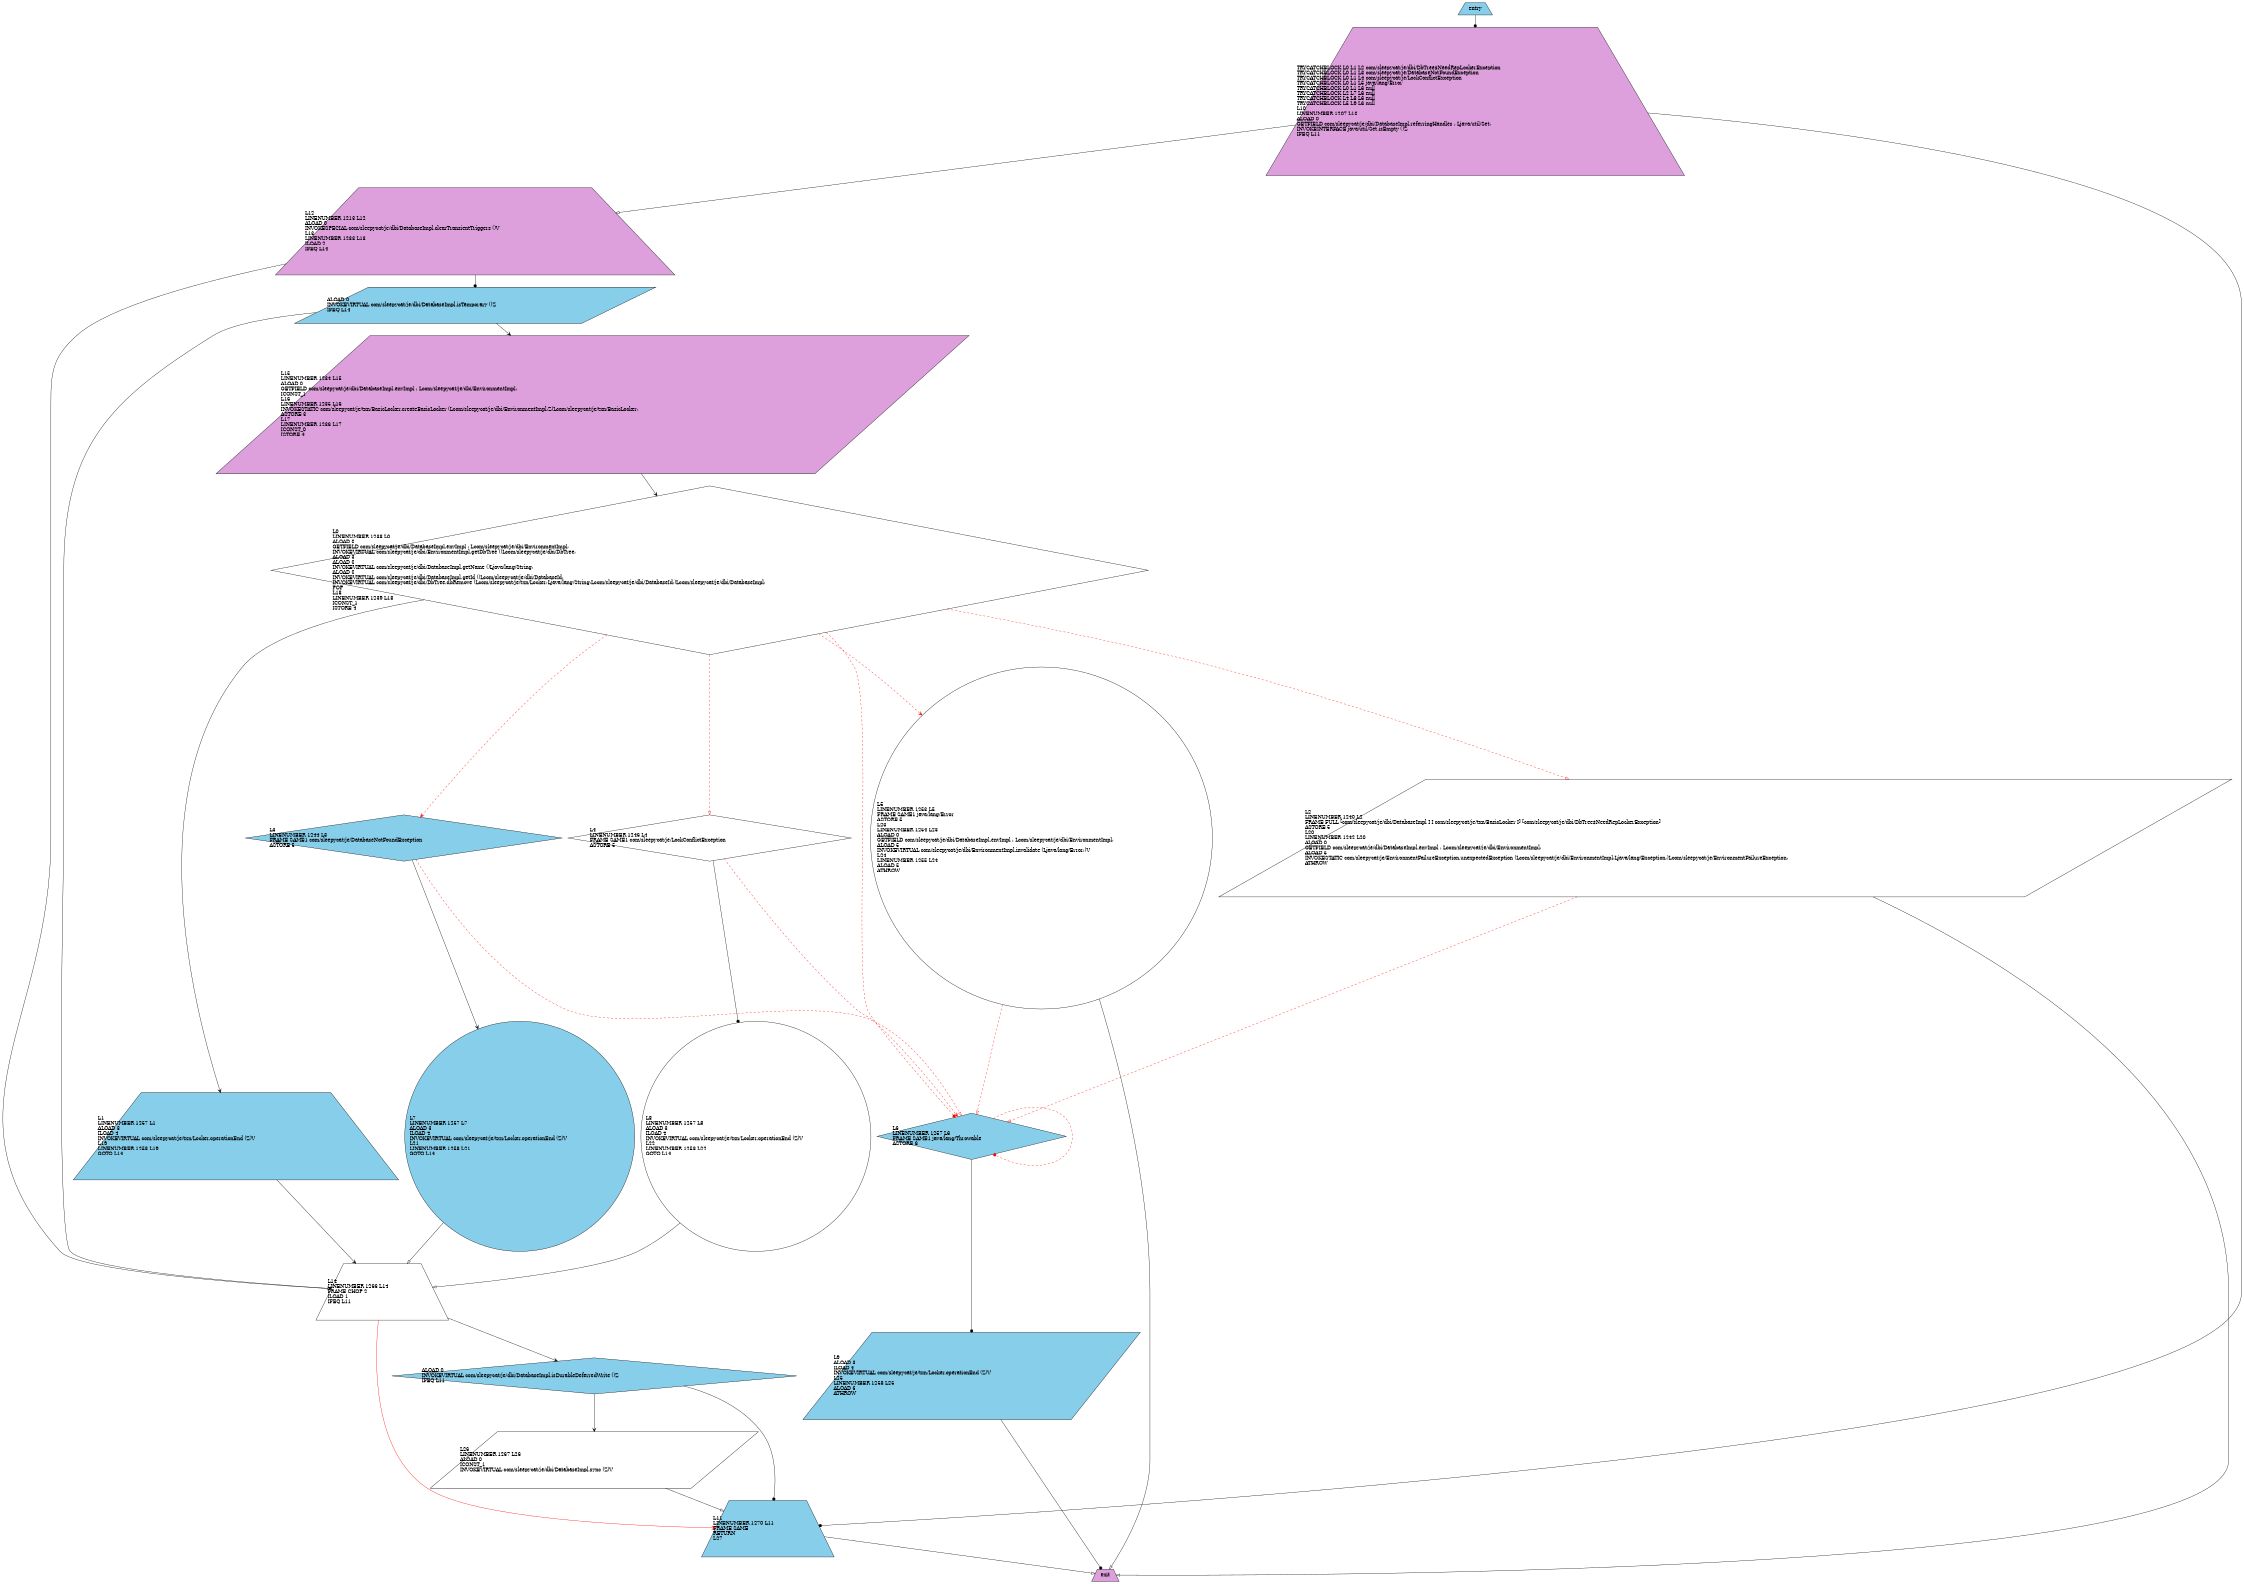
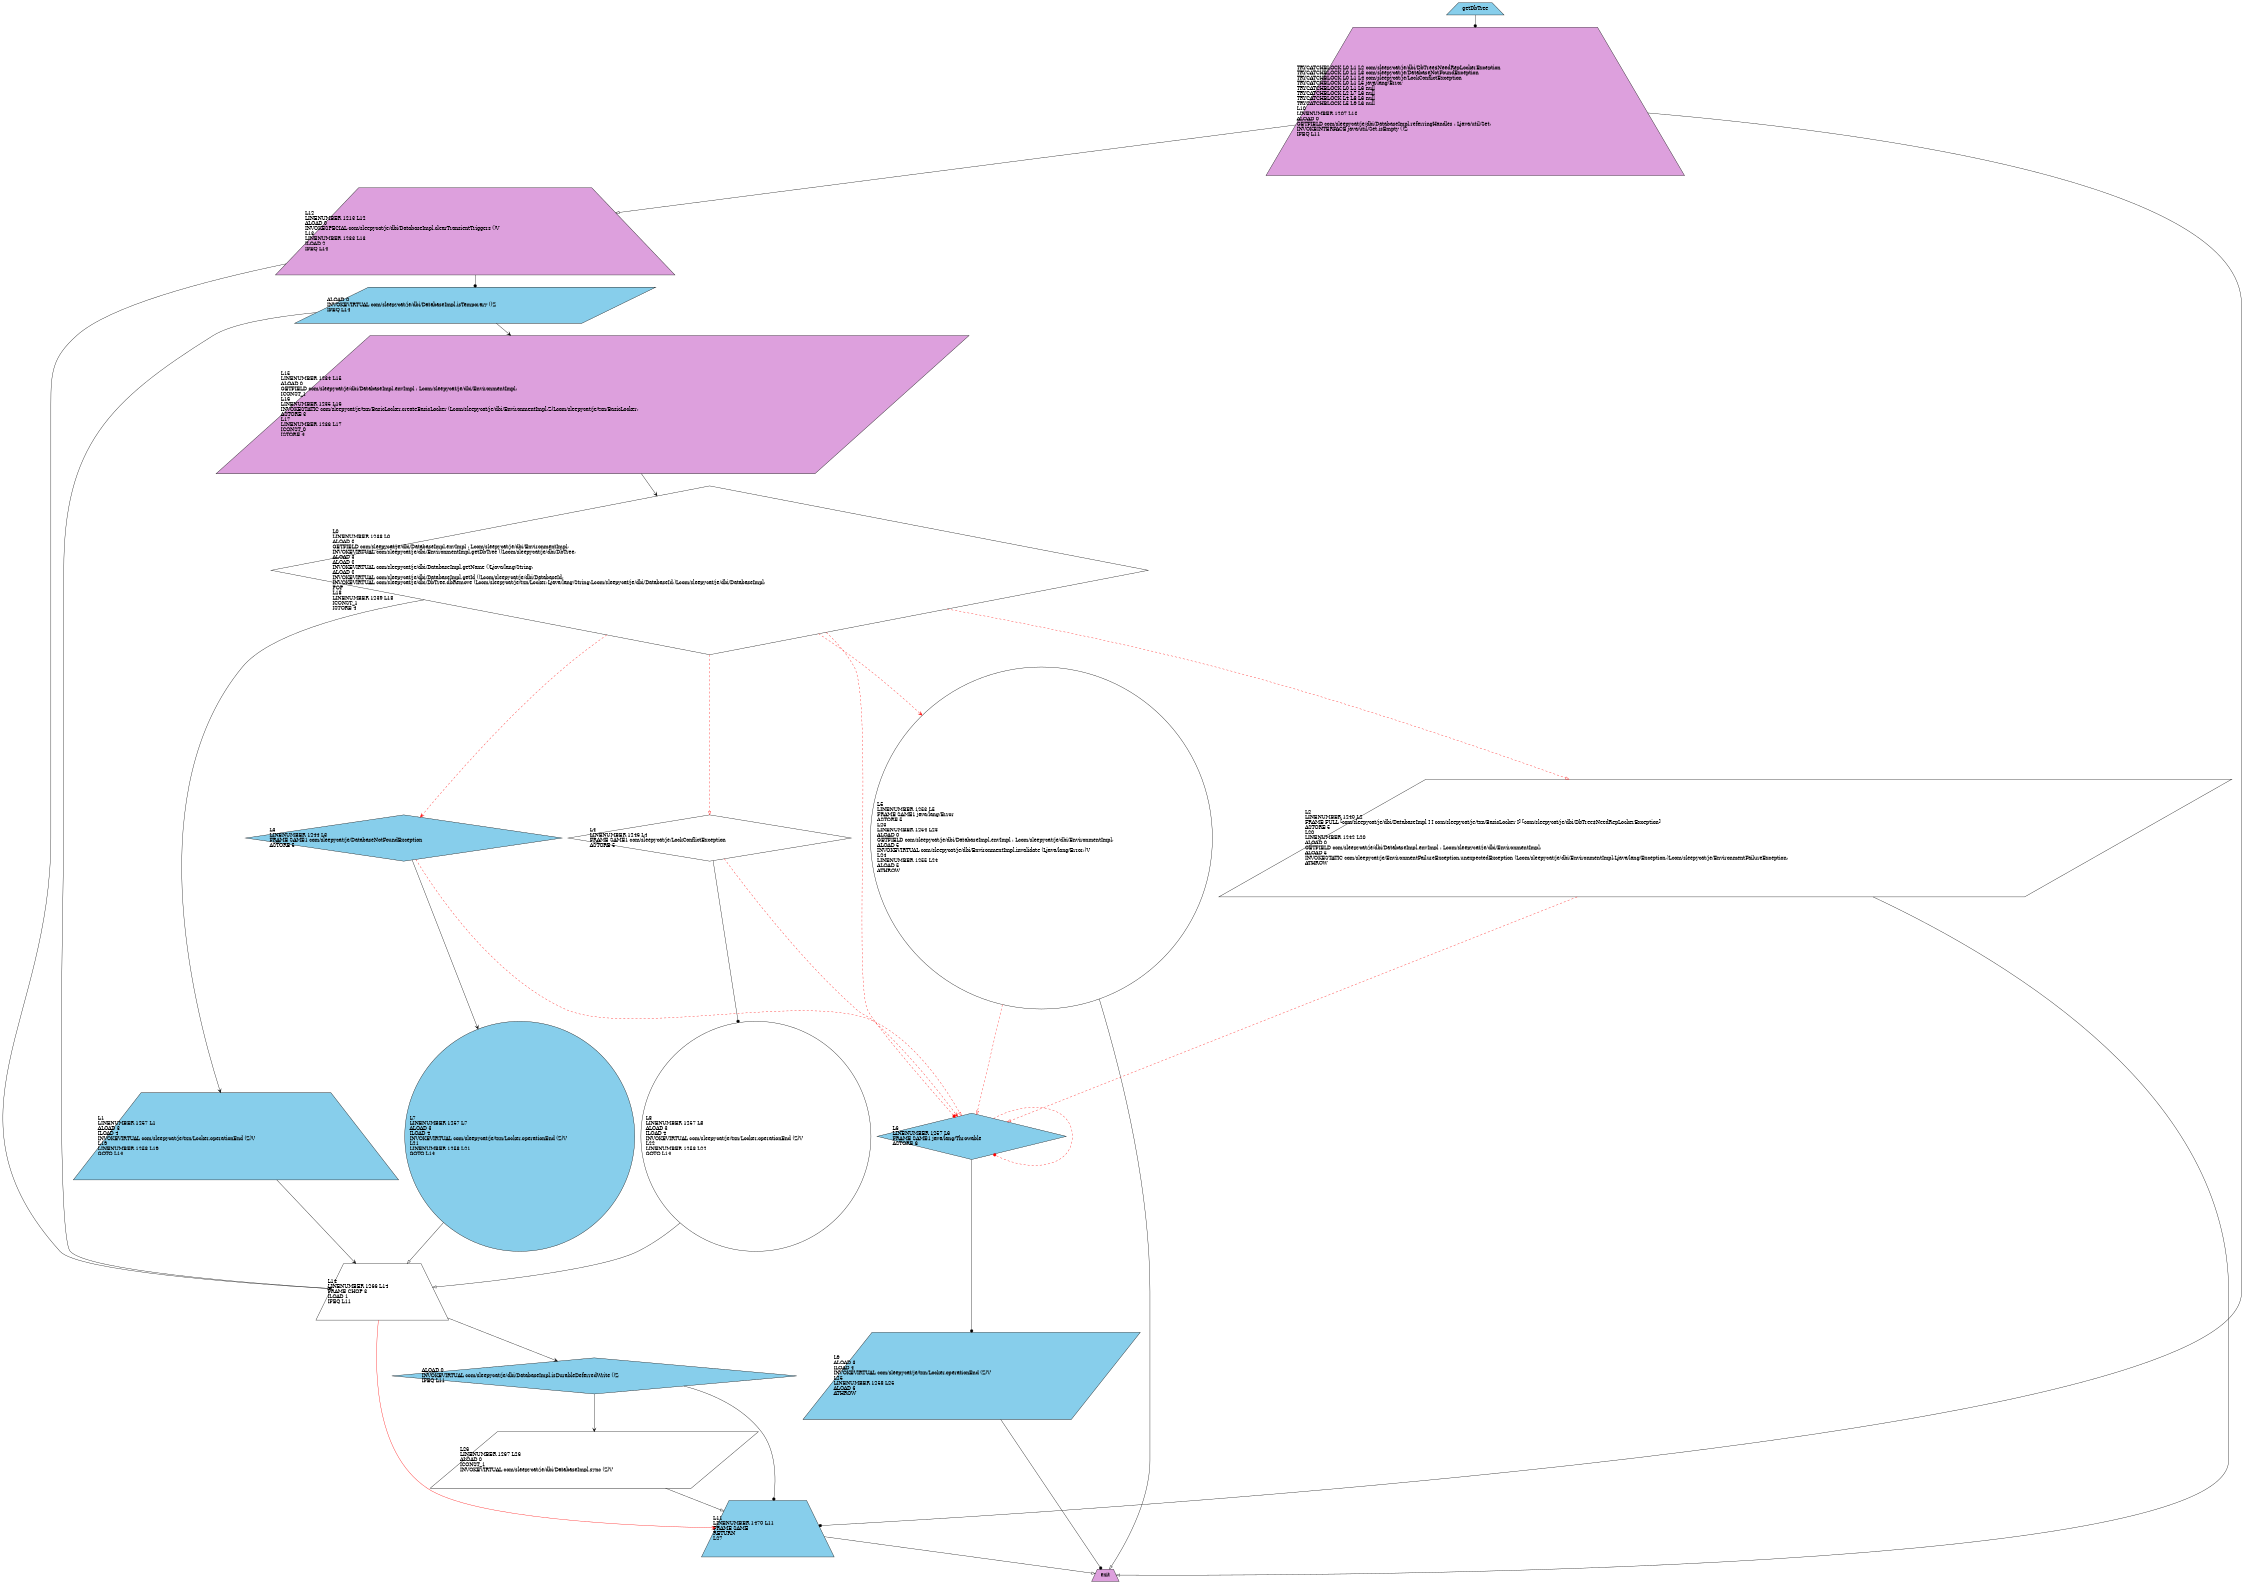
(1475, 9) -> (1475, 9)
(382, 1292) -> (382, 1292)
(768, 1529) -> (768, 1529)
